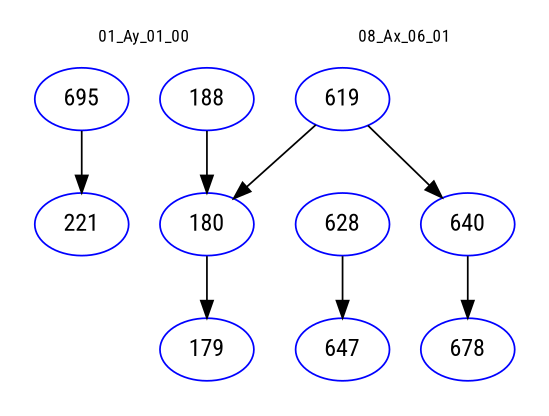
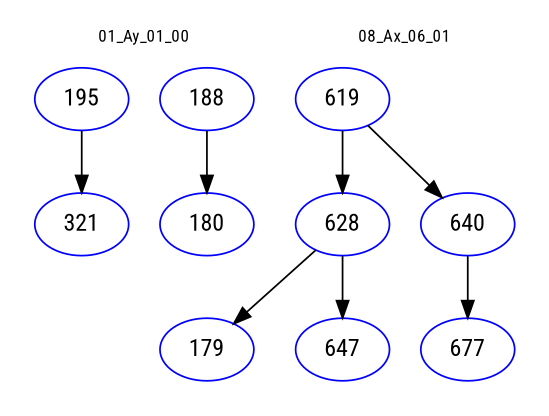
(82, 99) -> (82, 99)
(293, 145) -> (343, 153)
(82, 224) -> (82, 224)
(207, 278) -> (293, 270)
(468, 350) -> (468, 350)
